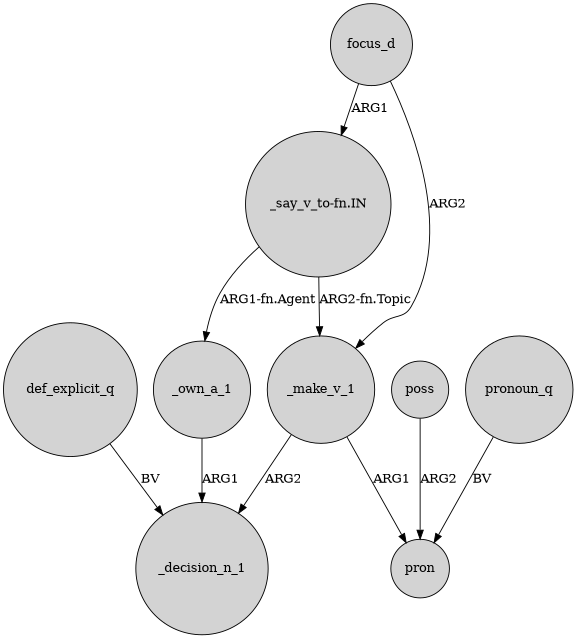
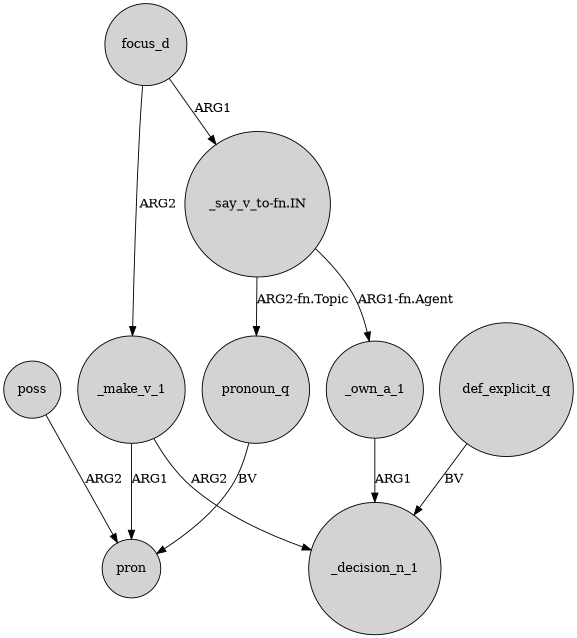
(319, 302) -> (257, 302)
